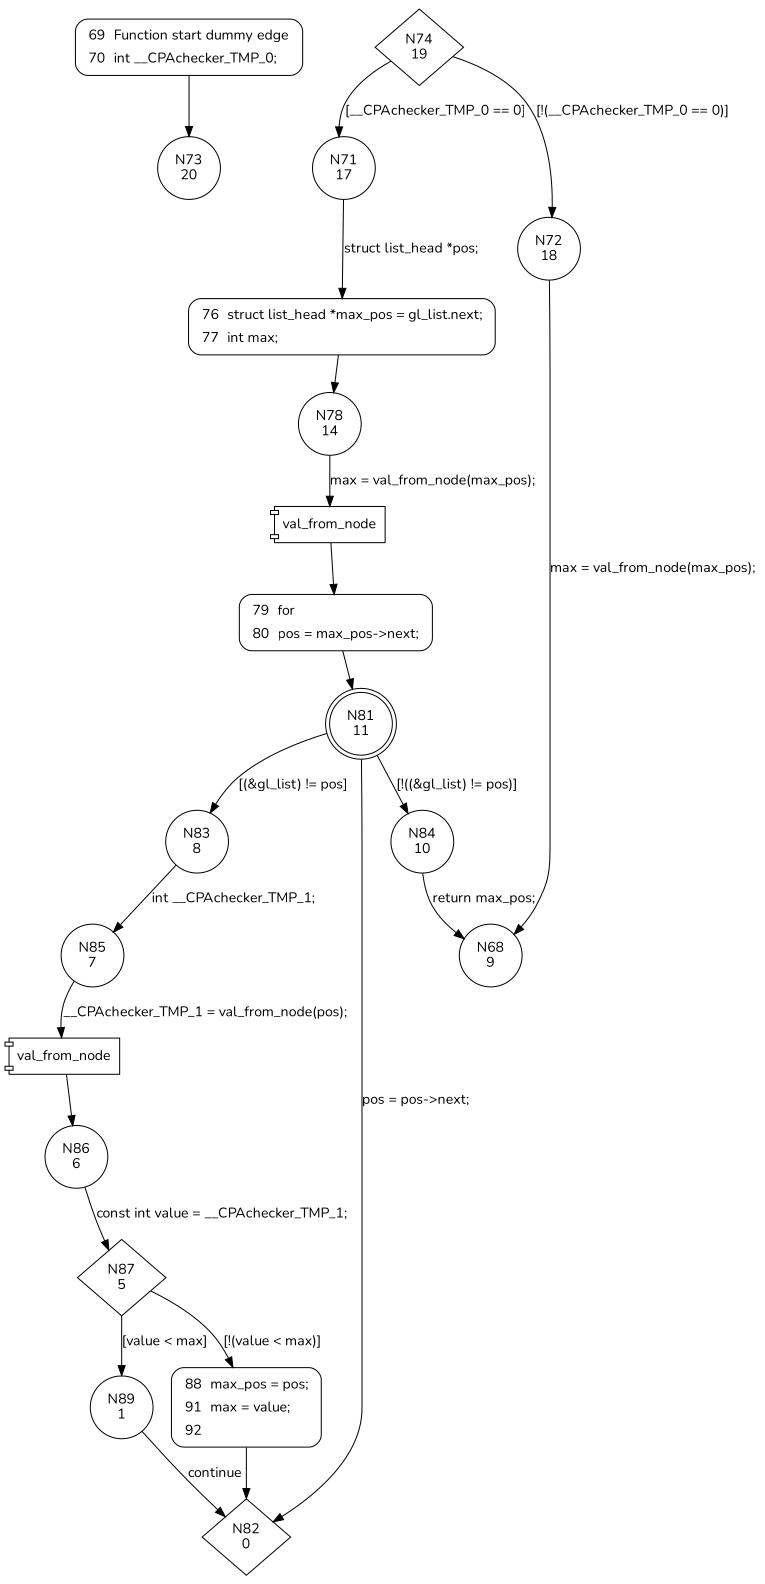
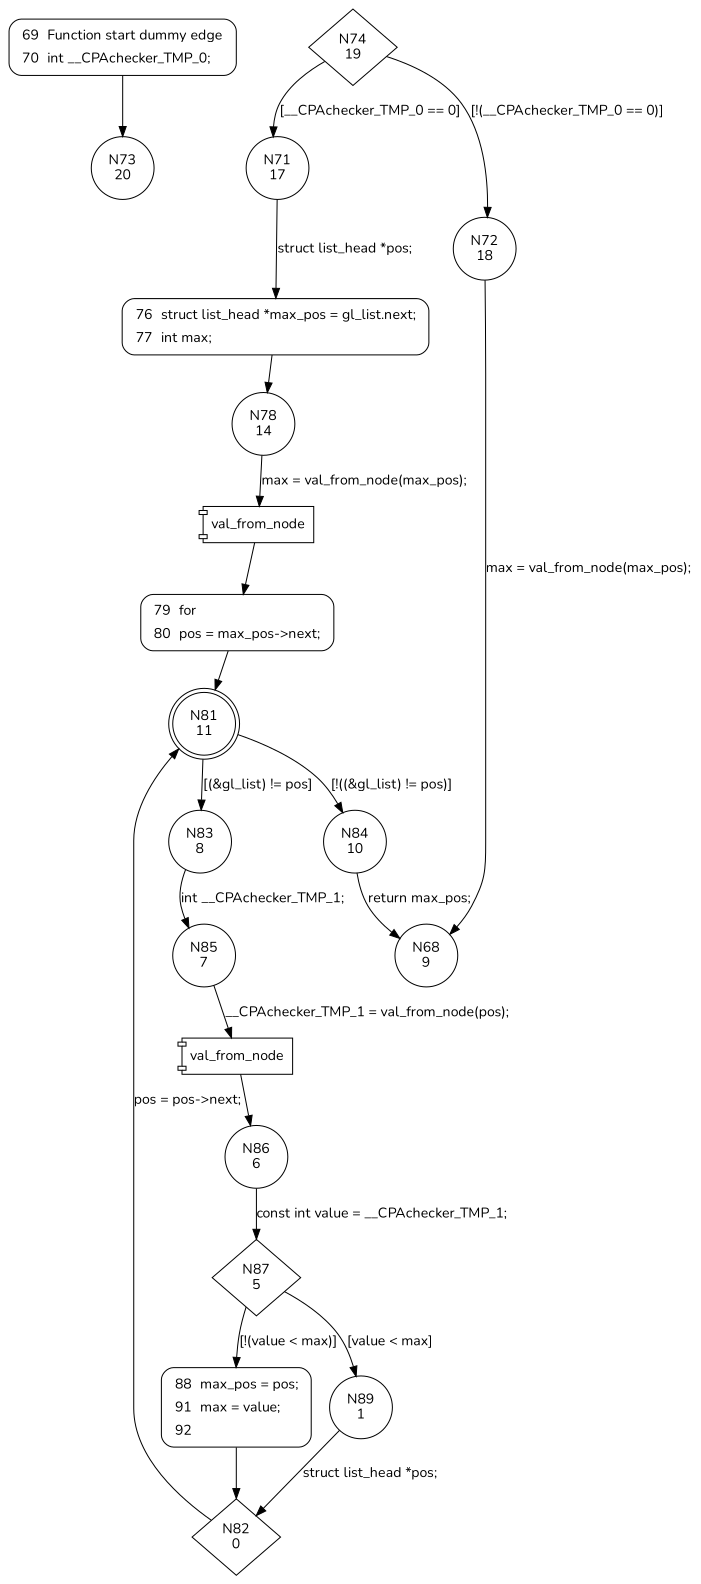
(362, 1154) -> (134, 1148)
(215, 1473) -> (370, 1473)
